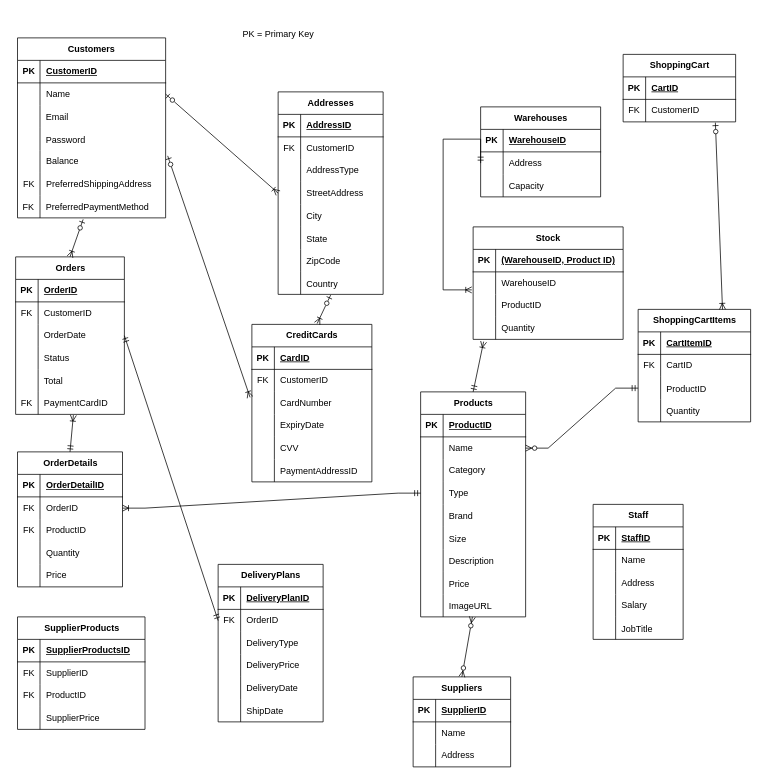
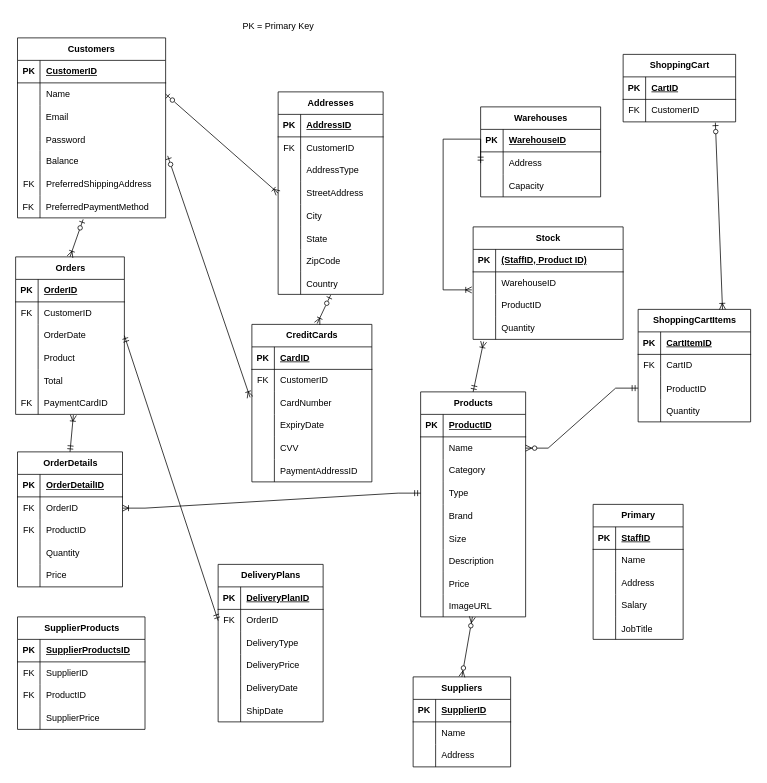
(278, 34) -> (278, 27)
(561, 261) -> (551, 261)
(59, 358) -> (62, 358)
(638, 516) -> (638, 516)
